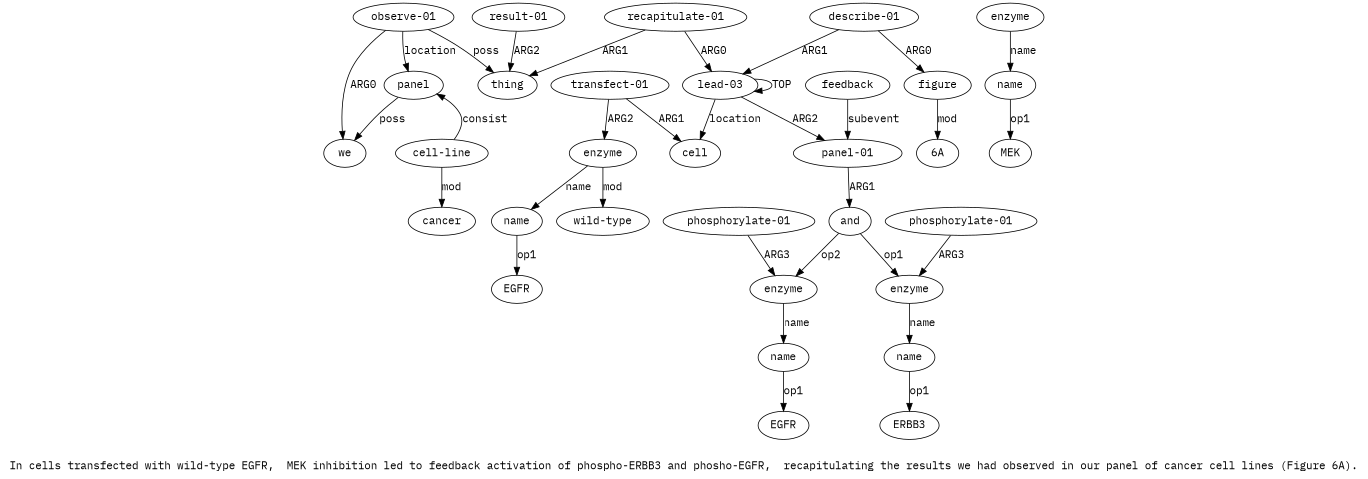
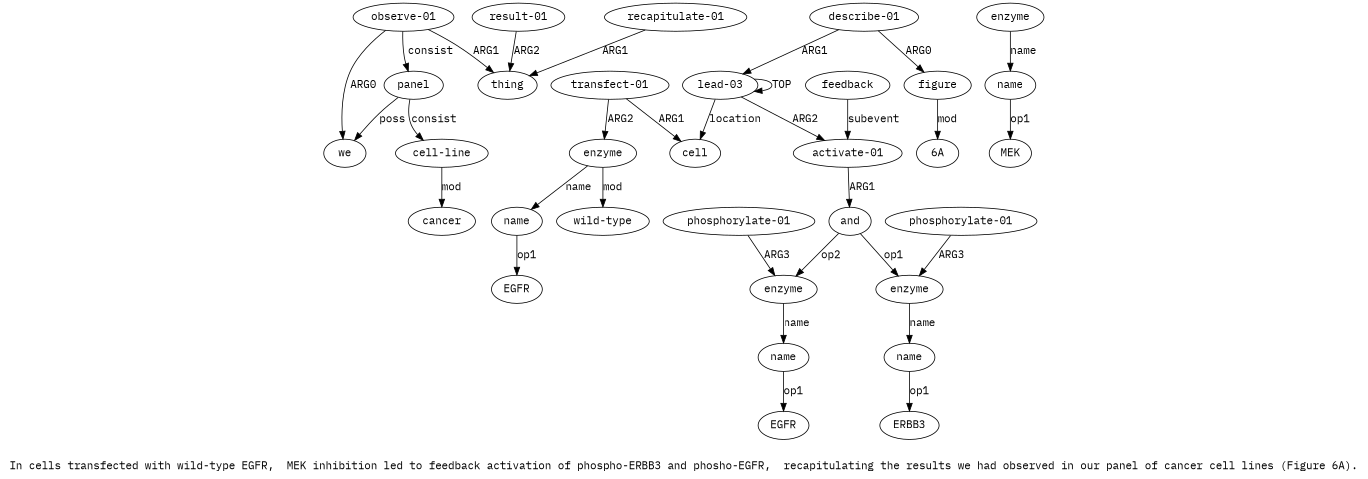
(696, 48) -> none
(430, 51) -> (430, 51)
(486, 51) -> (486, 51)
(461, 116) -> (409, 118)
(848, 153) -> (848, 153)
